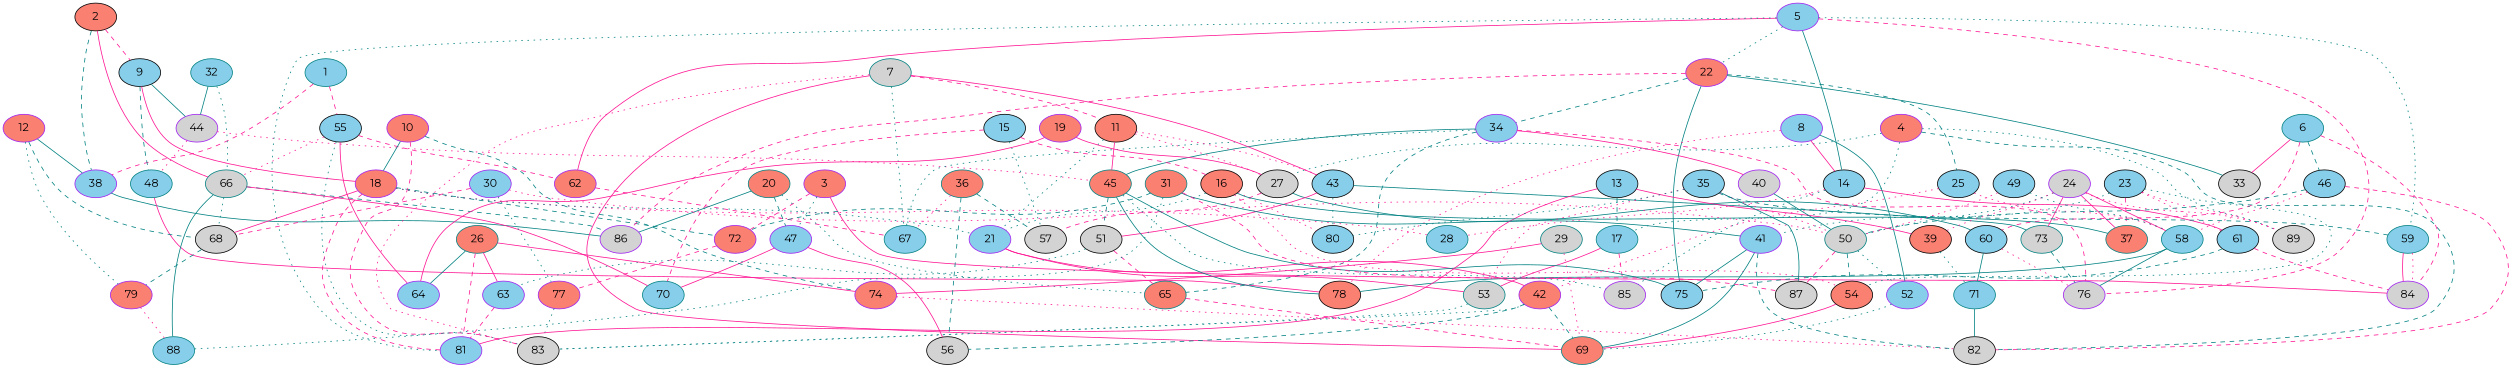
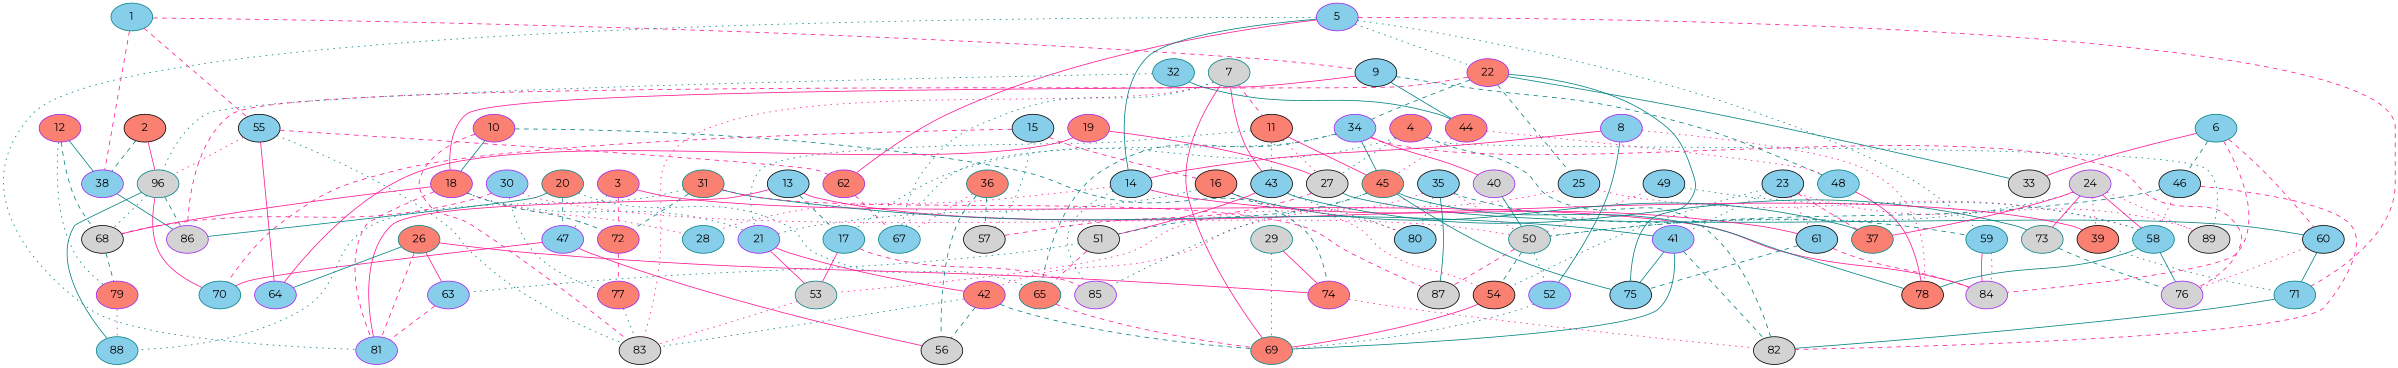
(118, 45) -> (755, 32)
(2274, 86) -> (1984, 36)
(197, 128) -> (1466, 128)
(226, 184) -> (158, 184)
(1014, 332) -> (728, 323)
